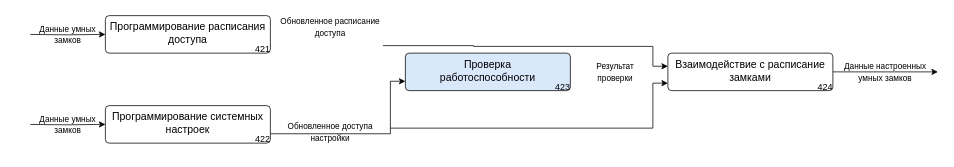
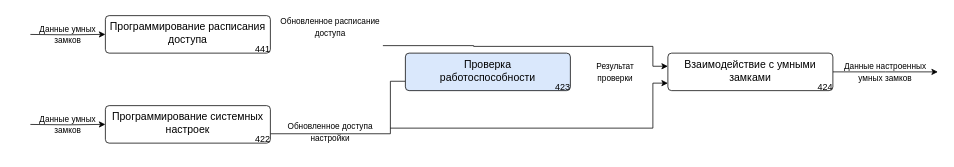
(263, 49) -> (263, 49)
(750, 69) -> (750, 69)
(399, 81) -> (400, 81)
